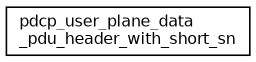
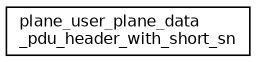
(128, 31) -> (128, 31)
